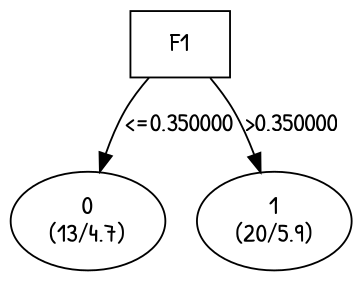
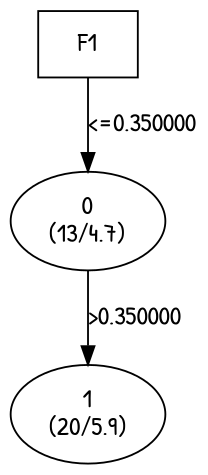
(236, 114) -> (88, 308)
